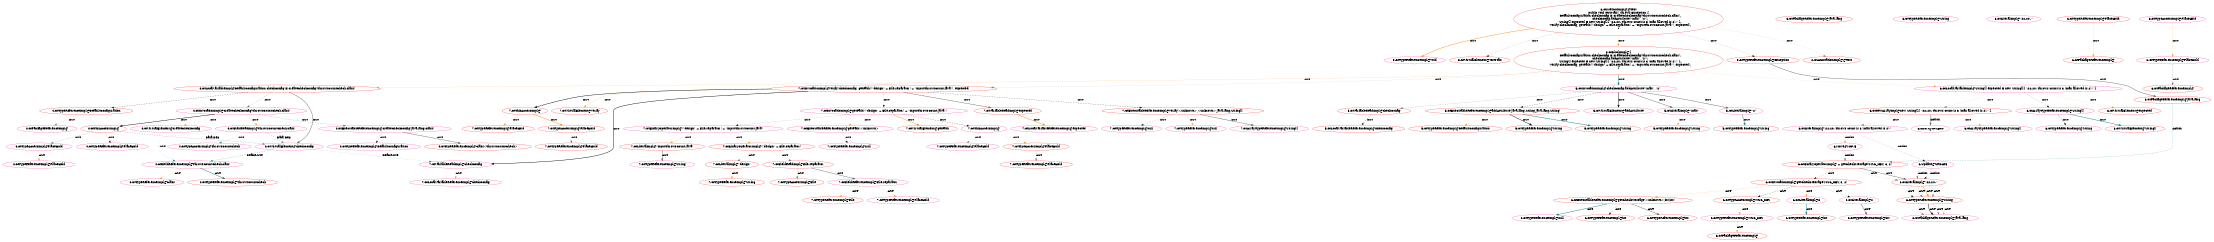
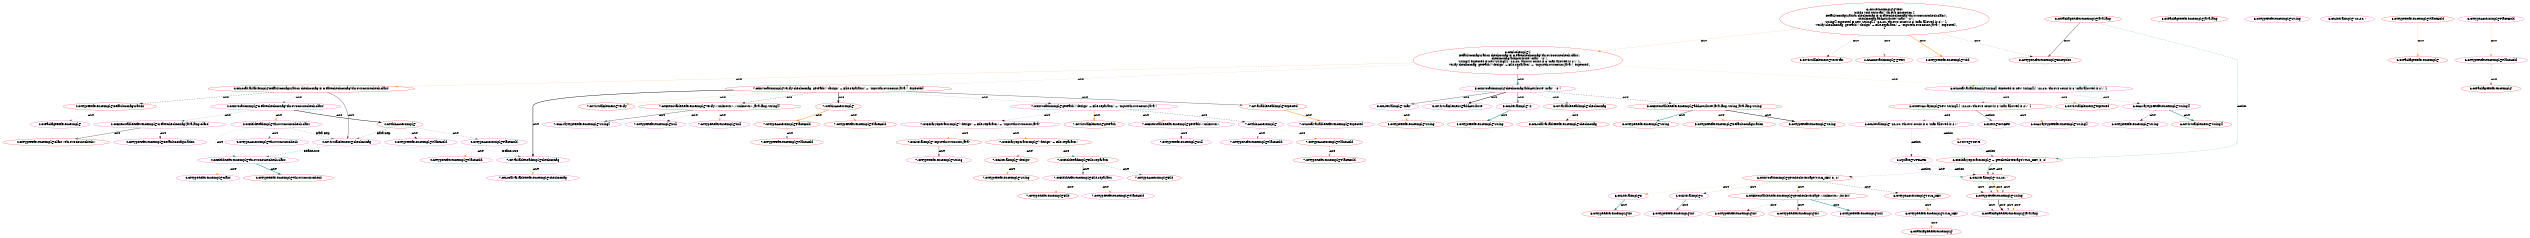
(1962, 79) -> (2065, 39)
(171, 129) -> none
